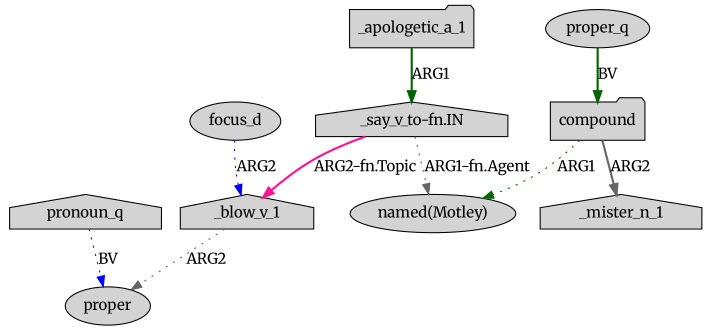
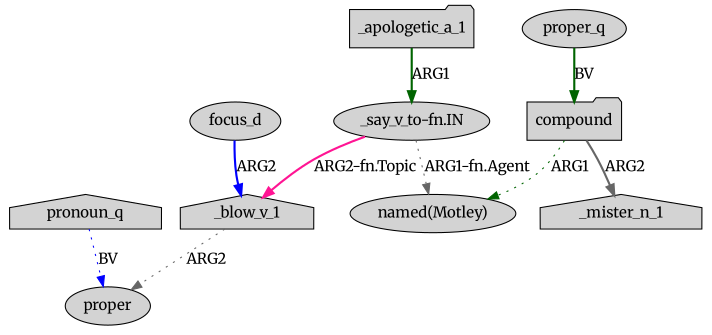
(412, 121) -> (412, 121)
(235, 163) -> (235, 163)
